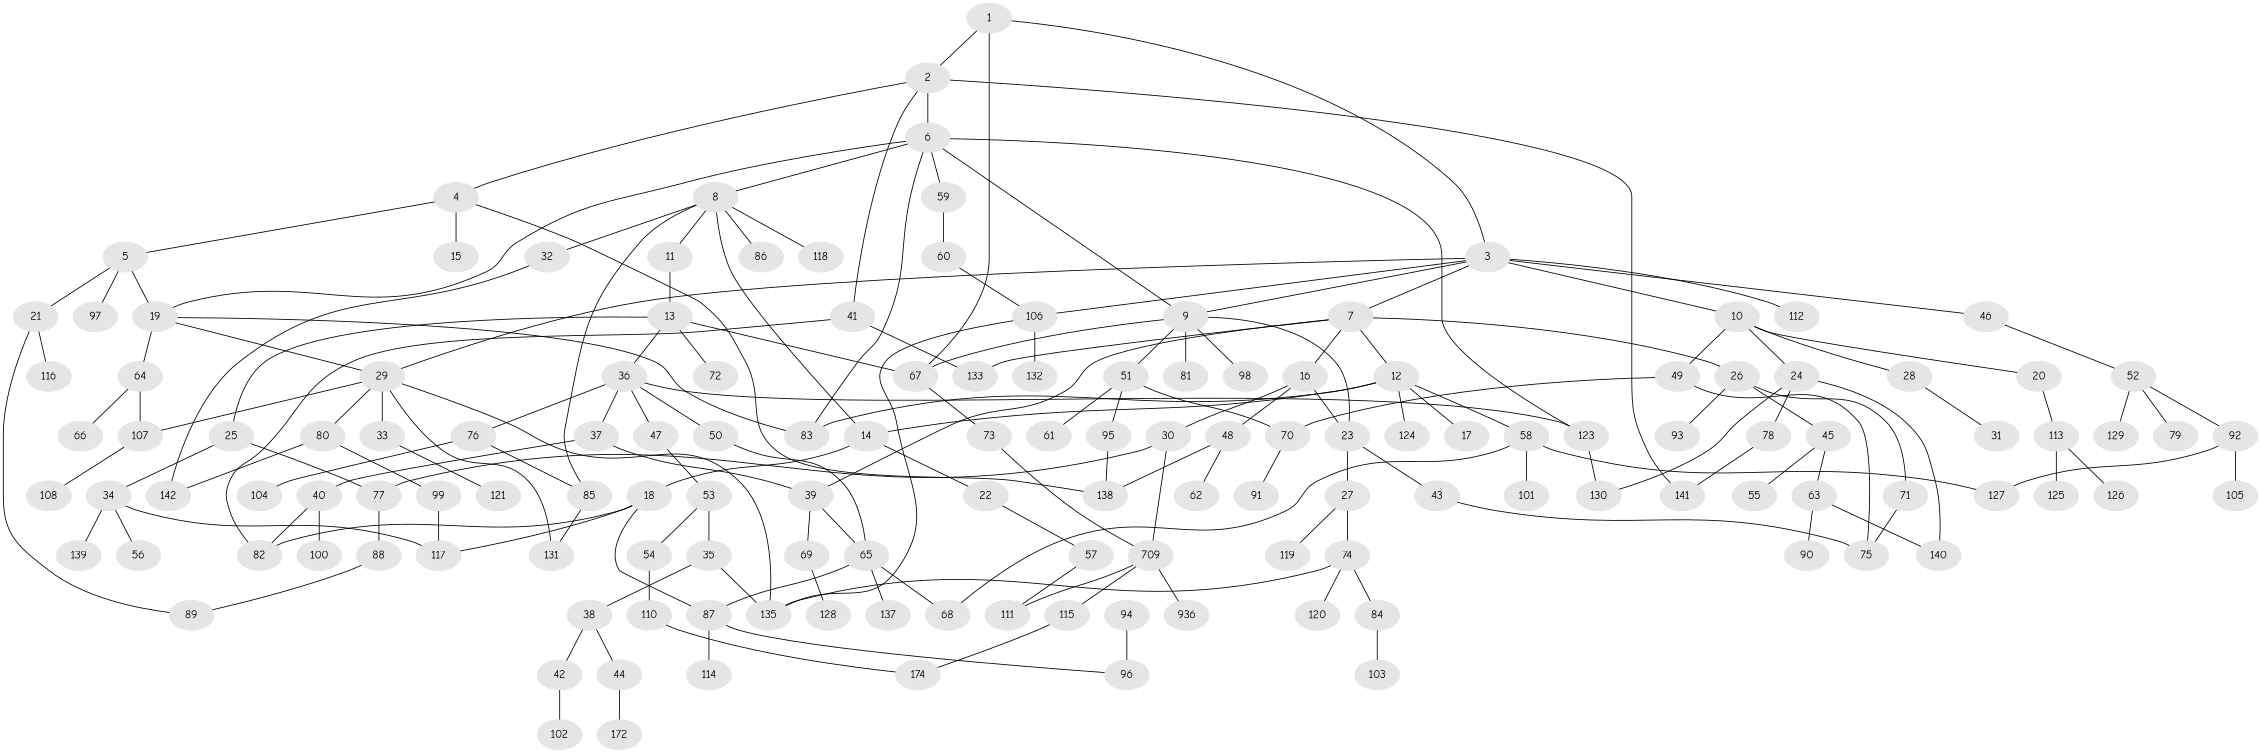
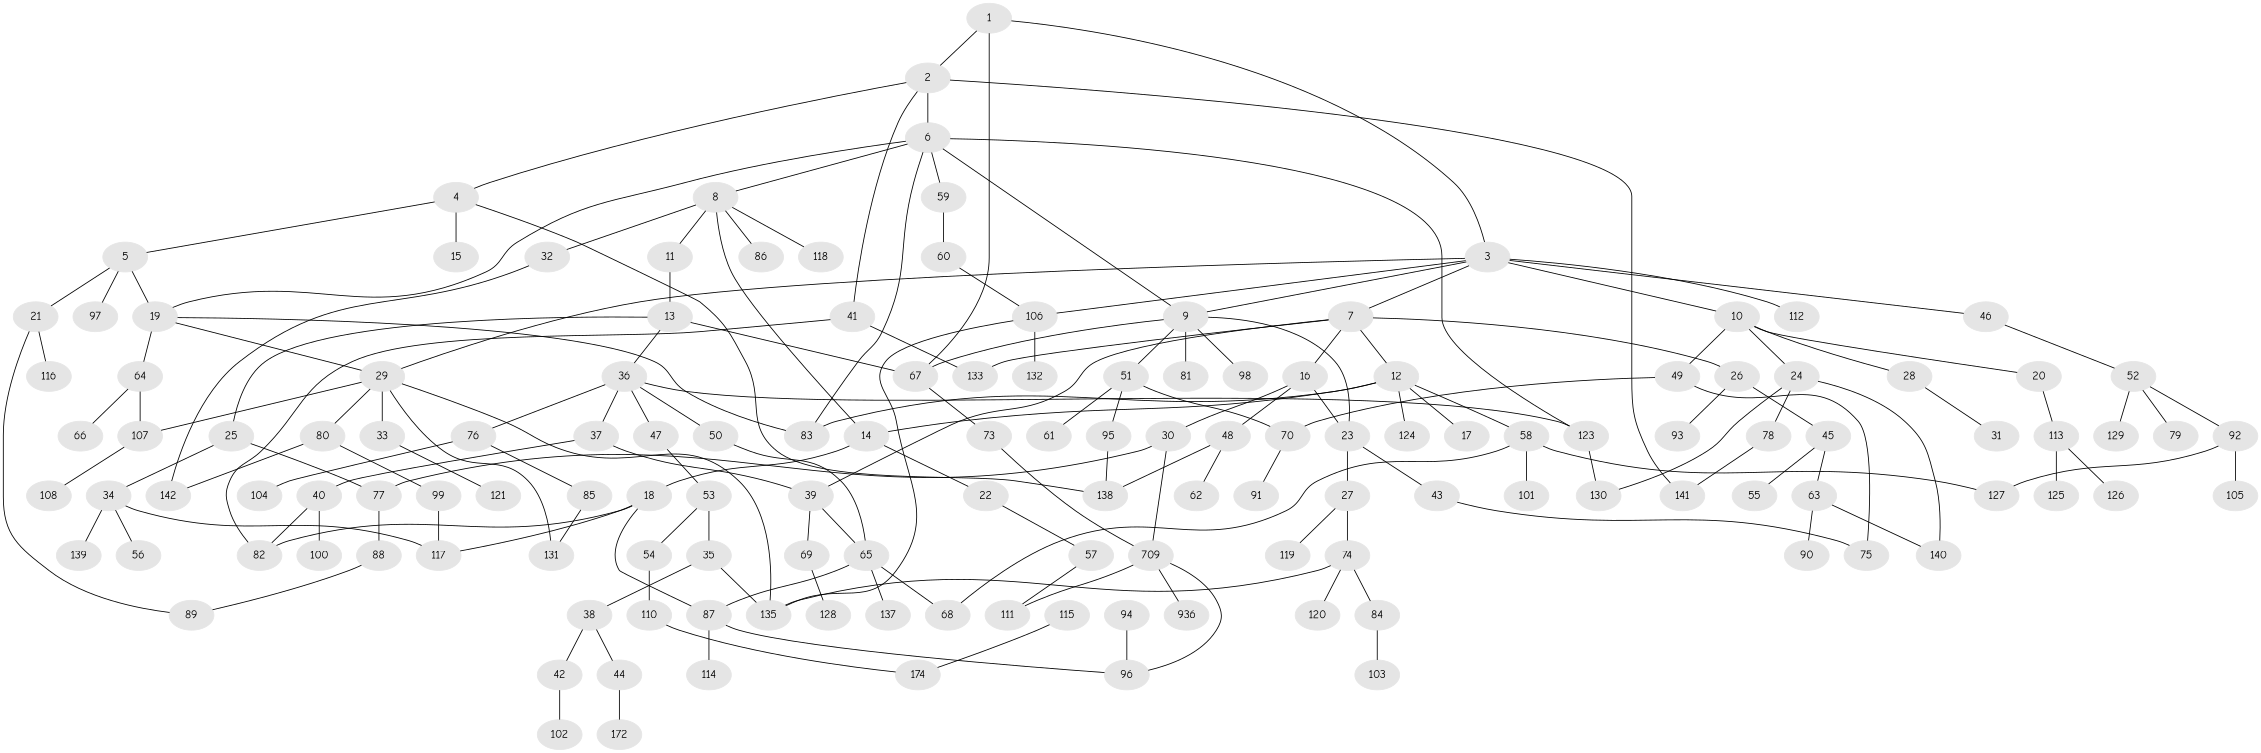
(589, 323) -> none
(716, 376) -> none
(1905, 496) -> none
(1110, 584) -> (1219, 625)
